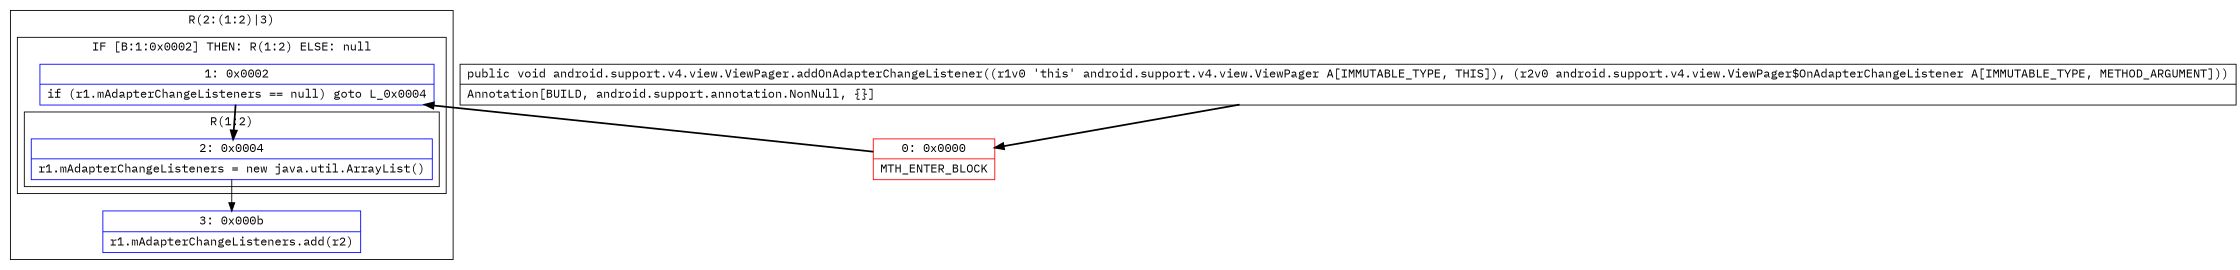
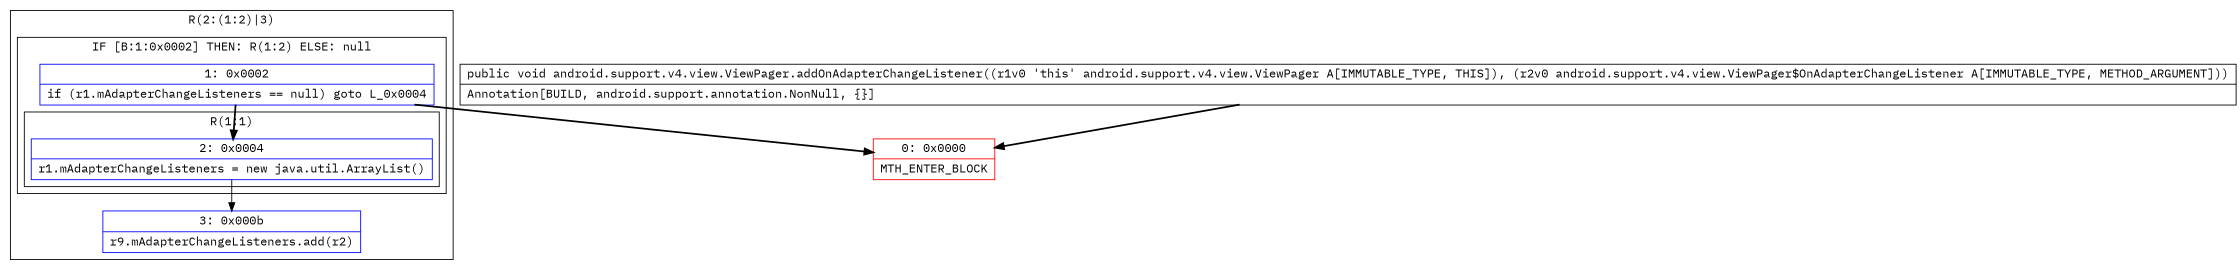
(232, 122) -> (232, 122)
(653, 128) -> (639, 128)
(232, 242) -> (232, 242)
